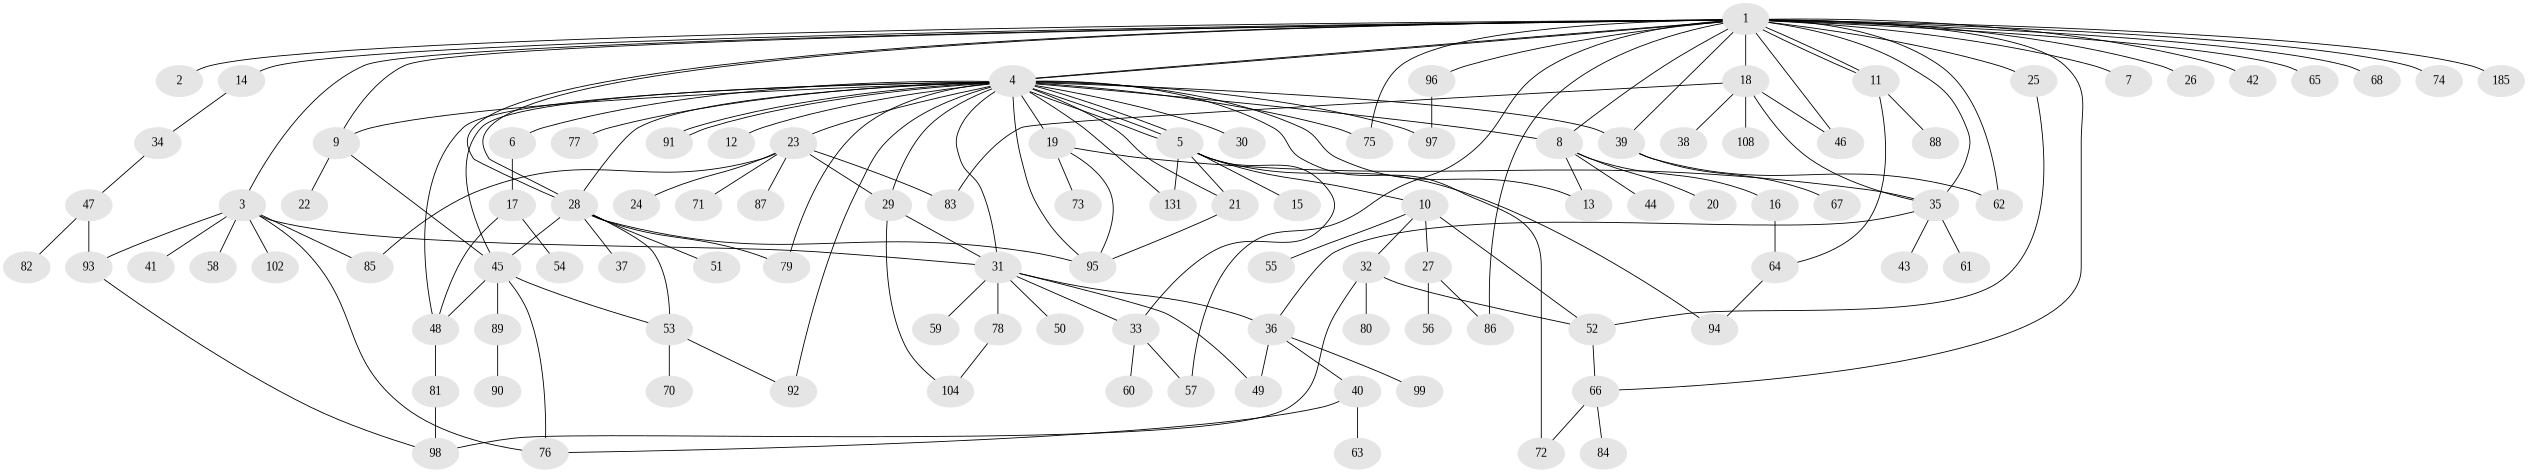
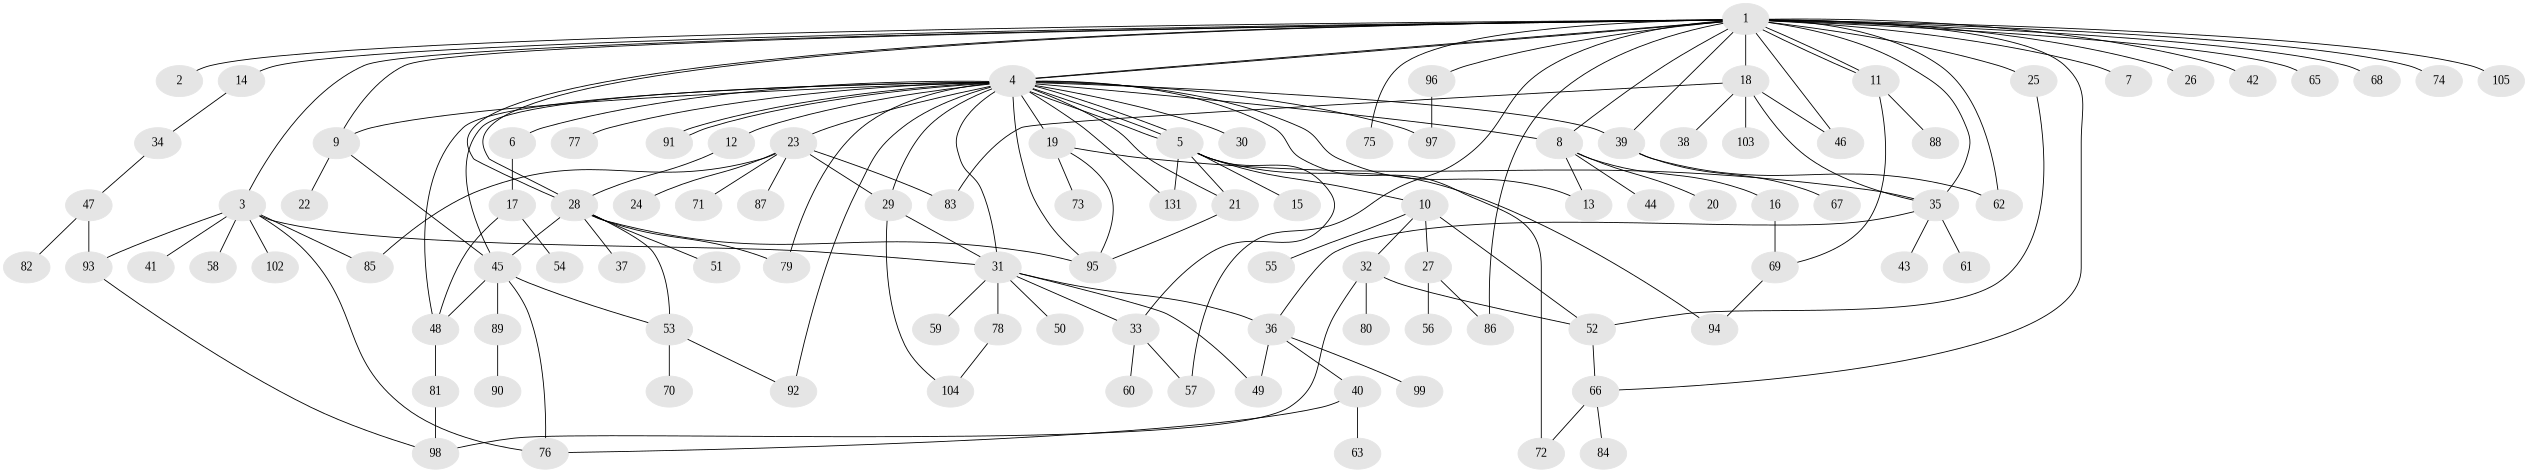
(2501, 81) -> (2501, 81)
(770, 98) -> (641, 178)
(1195, 100) -> none
(1746, 143) -> (1746, 143)
(1775, 267) -> (1775, 267)
